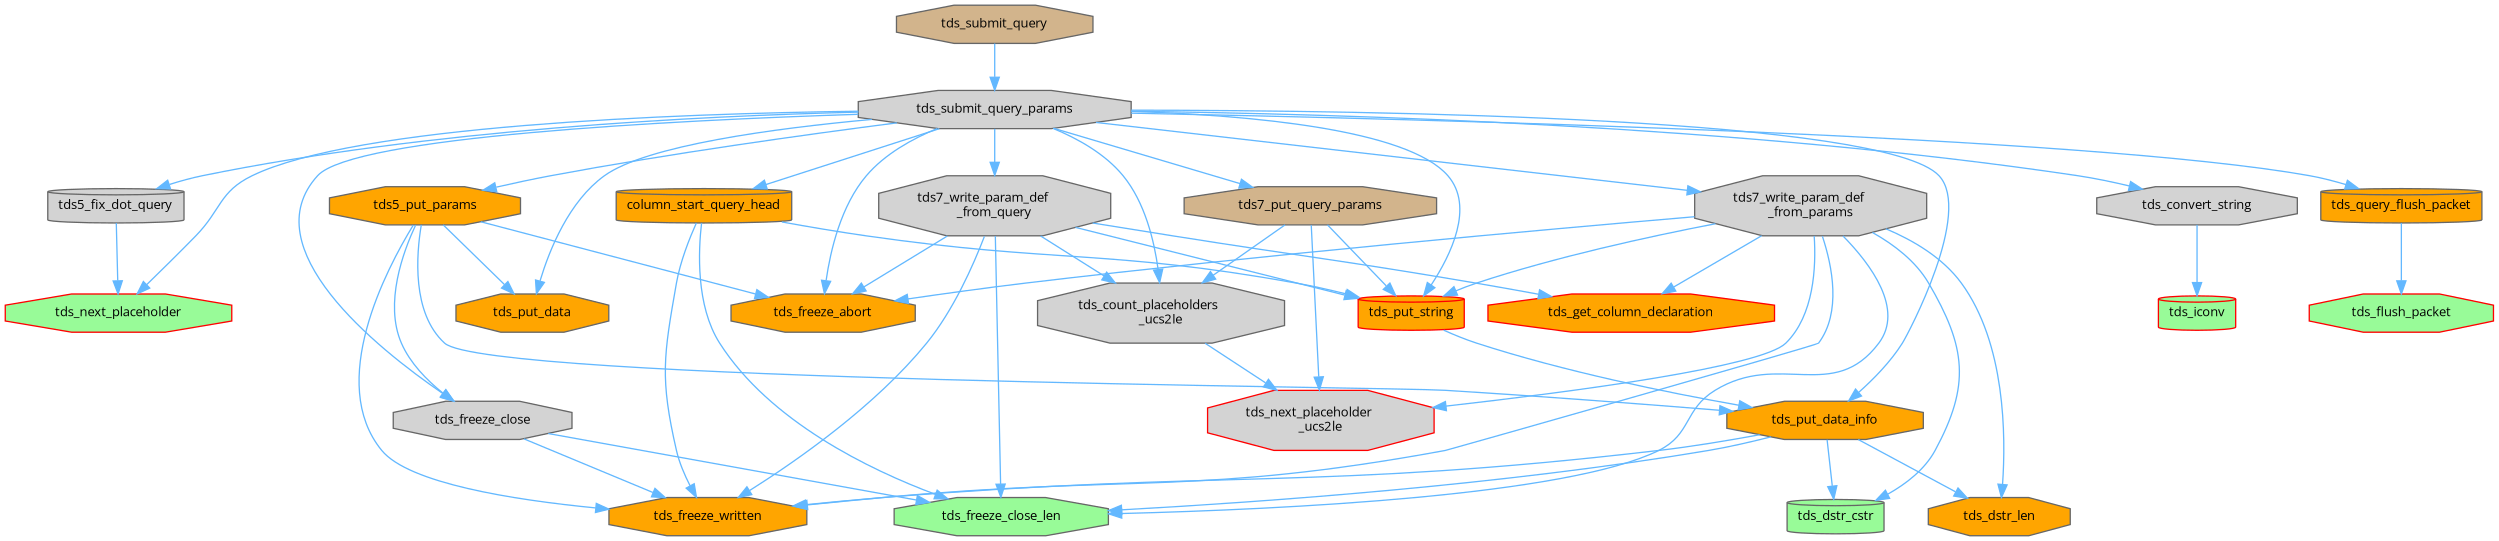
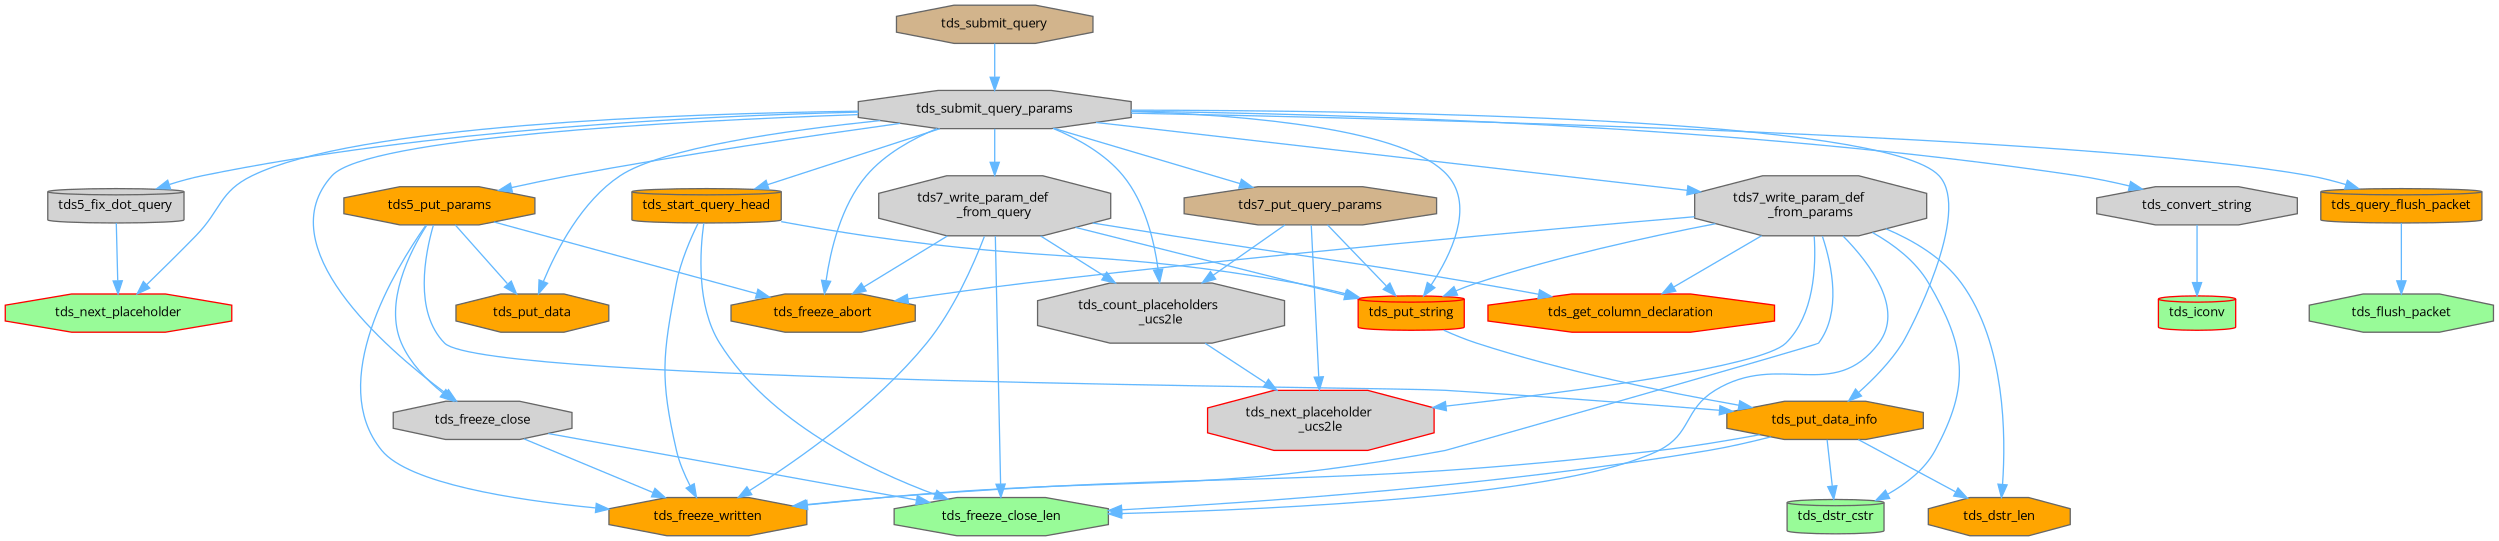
(704, 206) -> (707, 206)
(2401, 313) -> (2401, 313)
